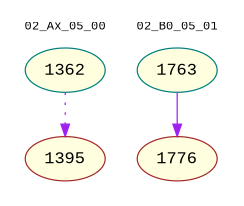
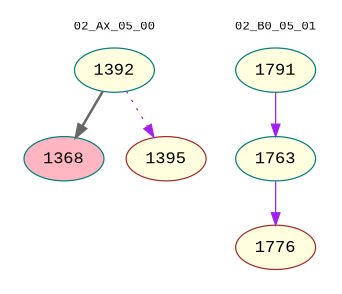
(65, 70) -> (114, 70)
none -> (276, 70)
none -> (64, 159)
